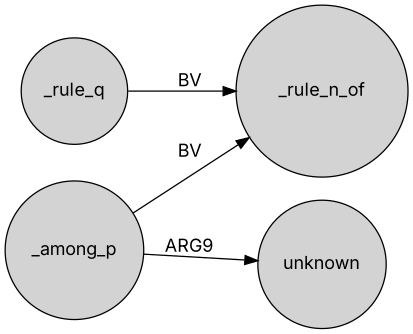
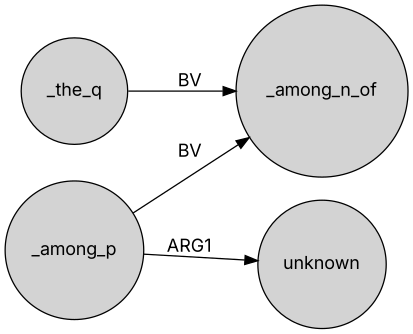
(74, 91) -> (74, 91)
(322, 91) -> (322, 91)
(190, 247) -> (190, 247)
